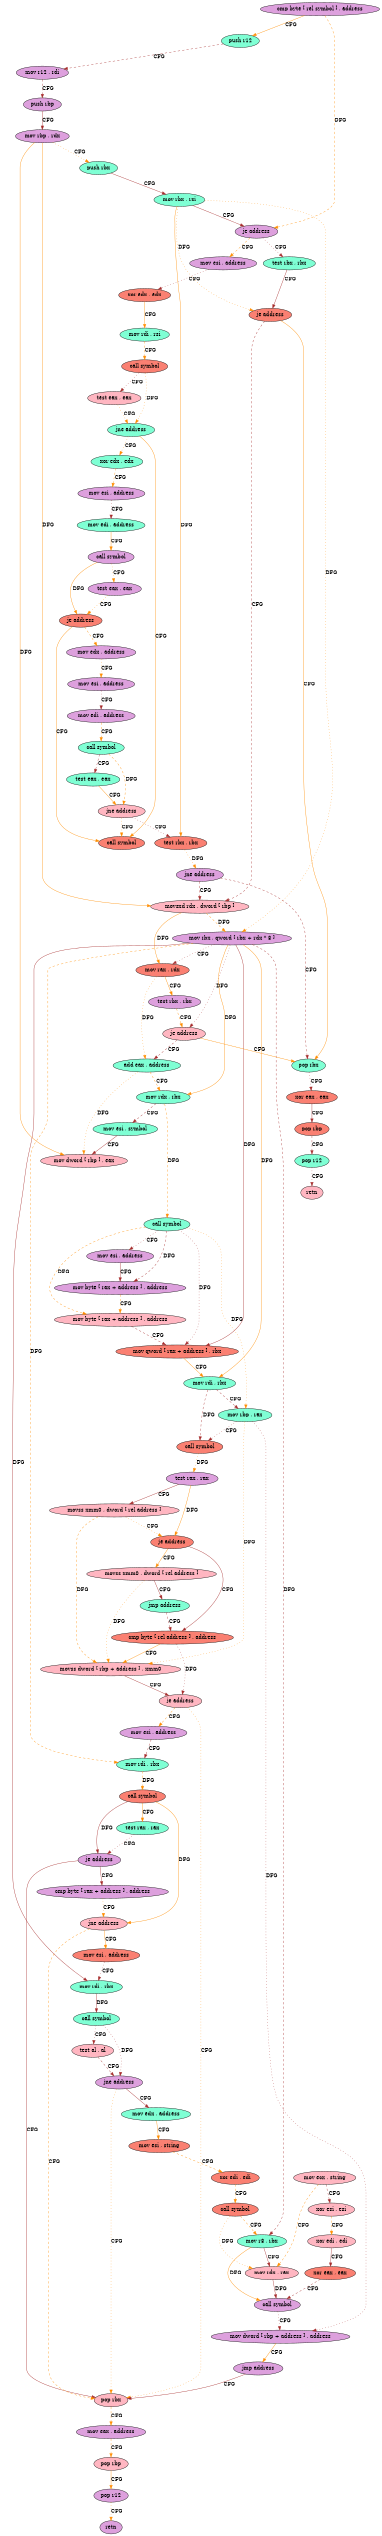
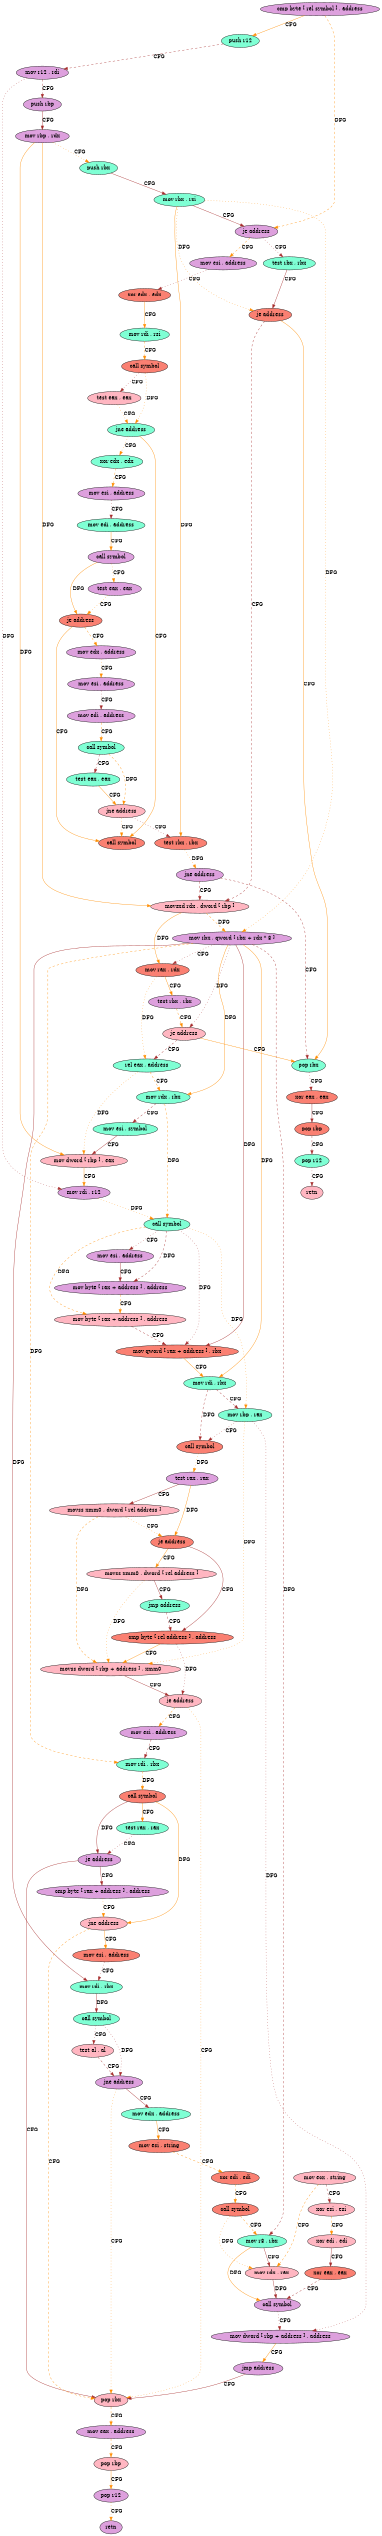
(147, 1066) -> (147, 1066)
none -> (84, 1193)
